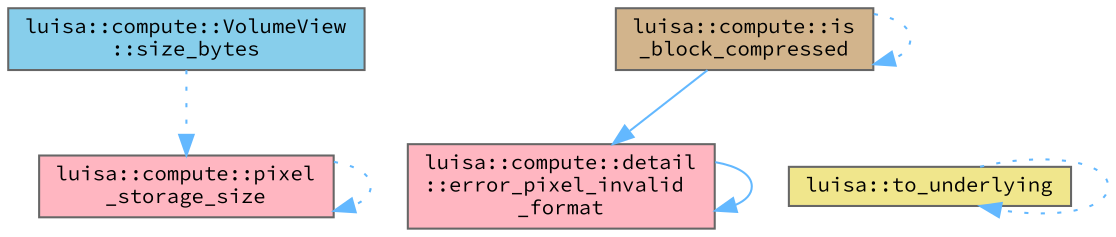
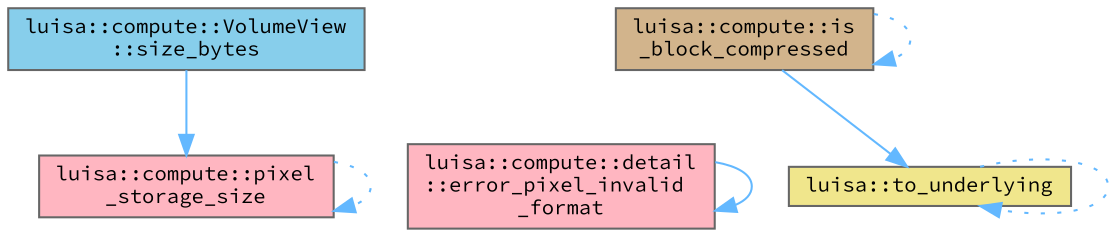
(669, 101) -> (836, 112)
(186, 102) -> (186, 102)
